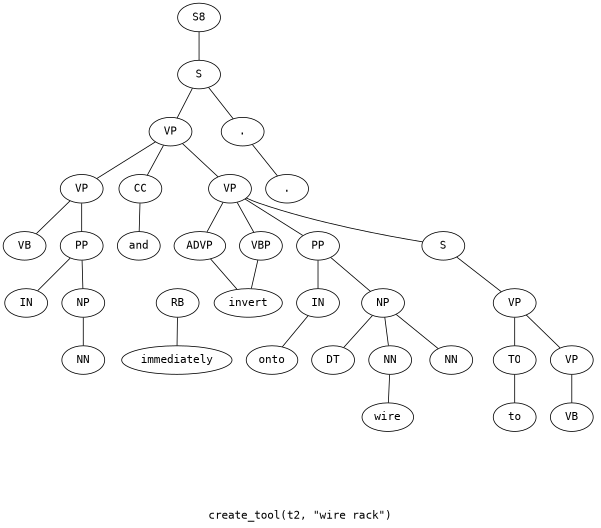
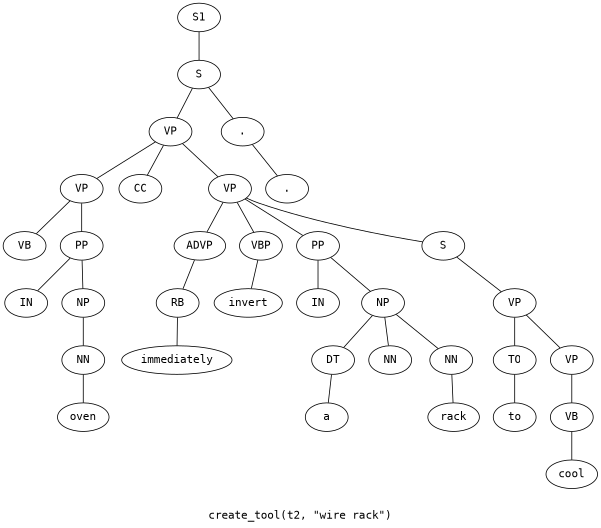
(199, 17) -> (199, 17)
(139, 246) -> none
(224, 274) -> (189, 274)
(272, 360) -> none
none -> (83, 417)
none -> (327, 417)
(388, 417) -> none
none -> (454, 417)
none -> (572, 474)
